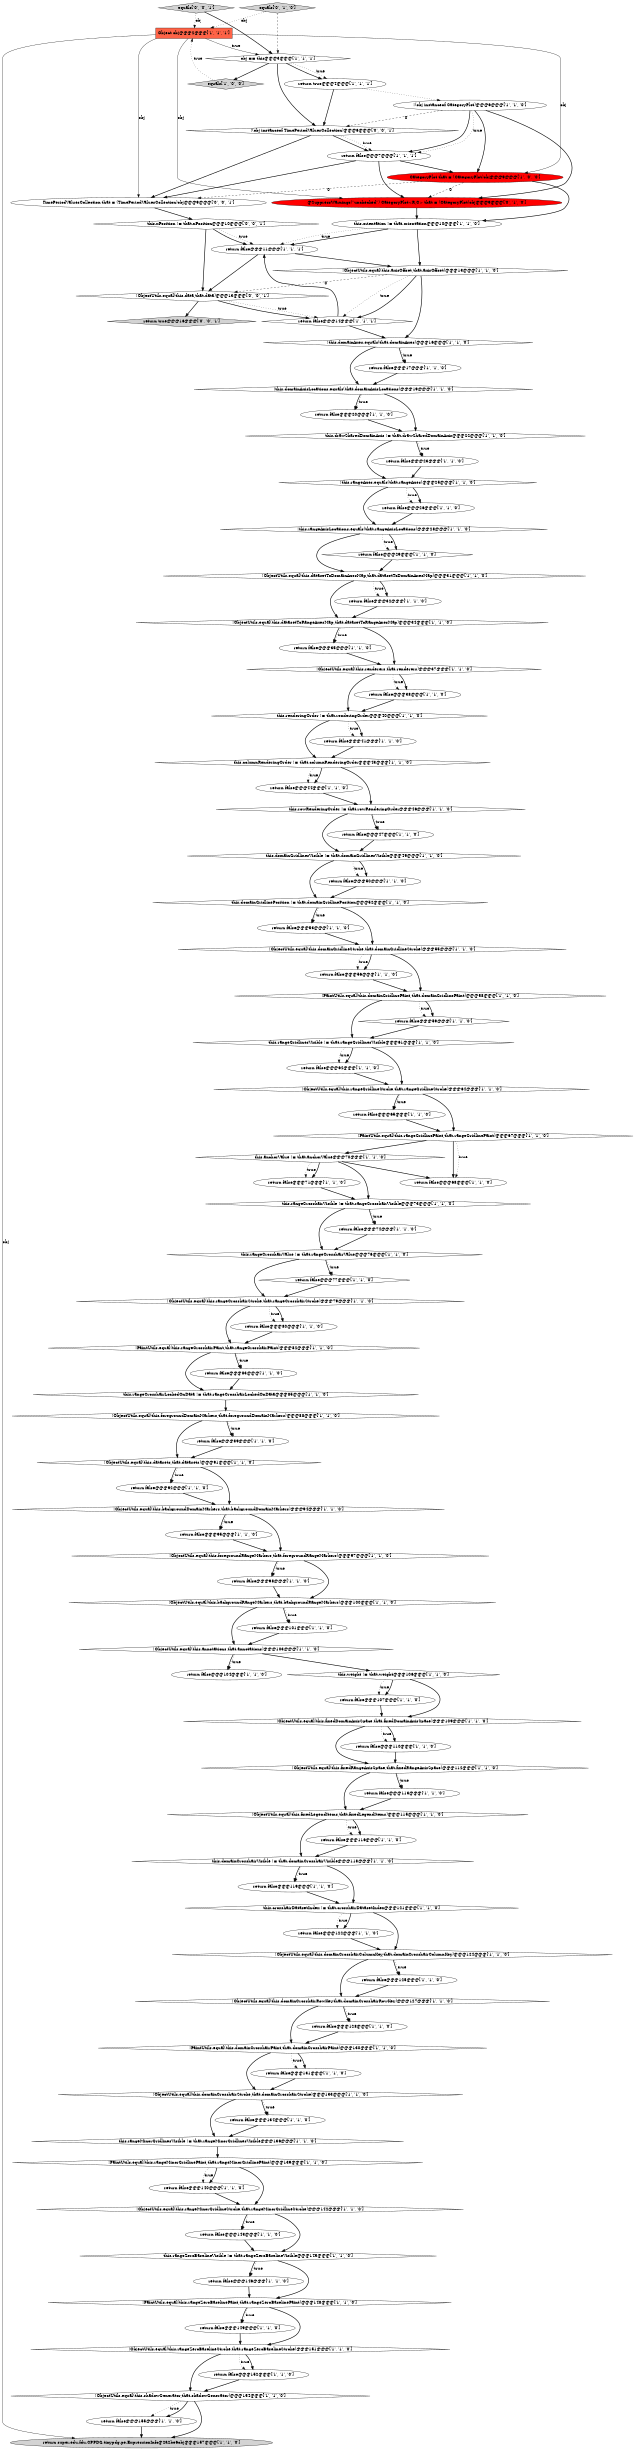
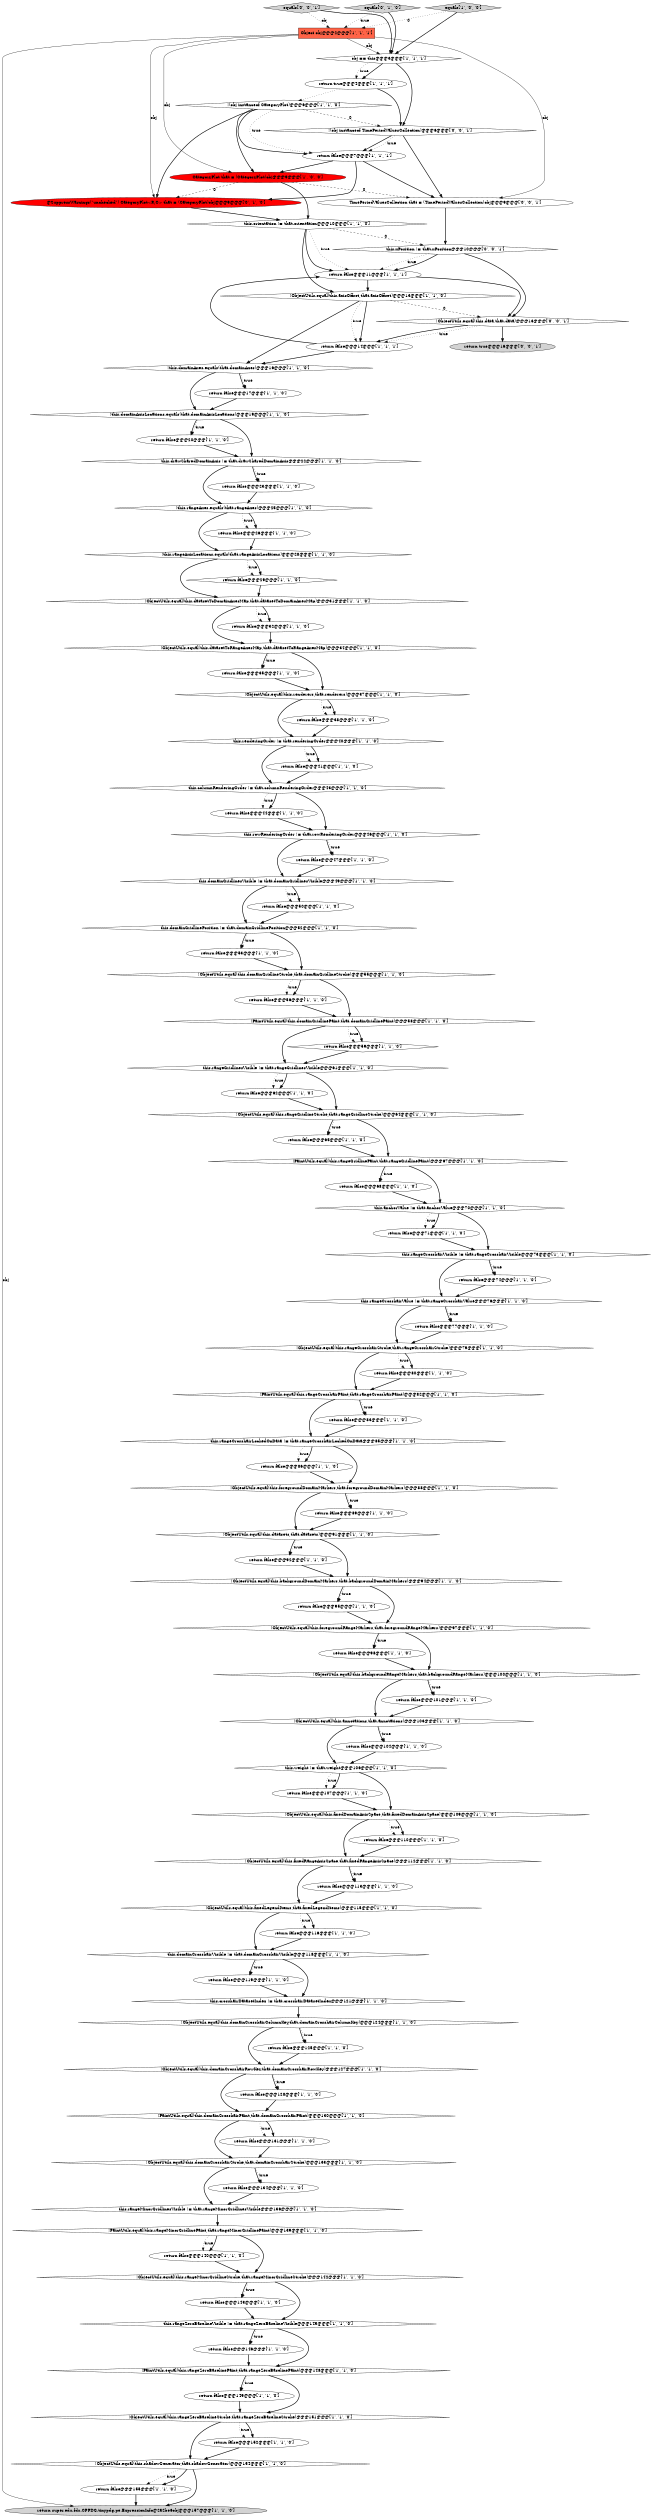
(244, 21) -> (365, 21)
(278, 32) -> (396, 31)
(236, 46) -> (369, 46)
(198, 59) -> (409, 21)
(253, 71) -> (427, 32)
(470, 105) -> (284, 105)
(417, 224) -> (307, 224)
none -> (375, 236)
(182, 321) -> (503, 347)
(337, 321) -> (359, 347)
(384, 1170) -> (408, 1197)
(334, 1280) -> (454, 1327)
none -> (300, 1467)
none -> (364, 1757)
(338, 1933) -> none
